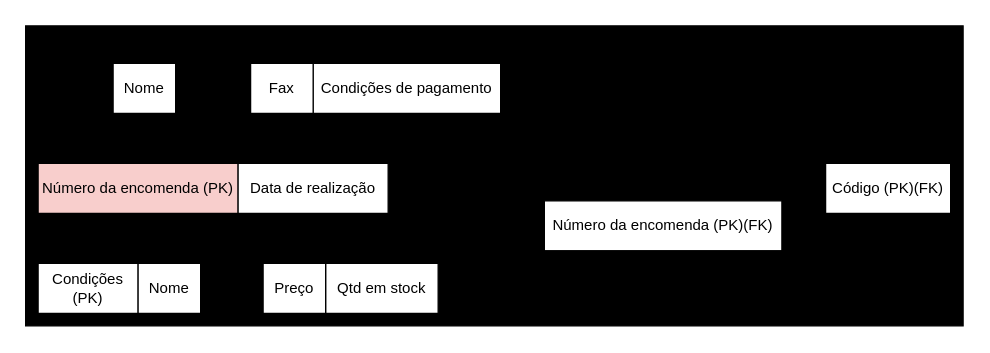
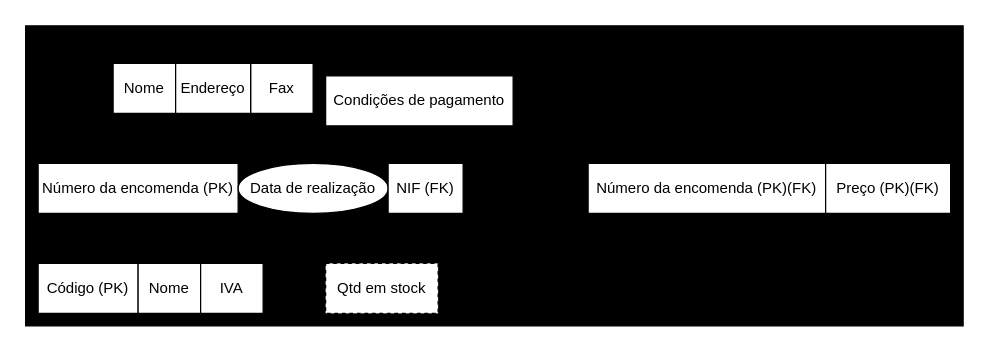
none -> (213, 88)
(407, 88) -> (419, 101)
(138, 188) -> (138, 188)
(313, 188) -> (313, 188)
none -> (426, 188)
(888, 188) -> (888, 188)
(663, 226) -> (707, 188)
(88, 288) -> (88, 288)
none -> (232, 288)
(294, 288) -> none
(382, 288) -> (382, 288)
